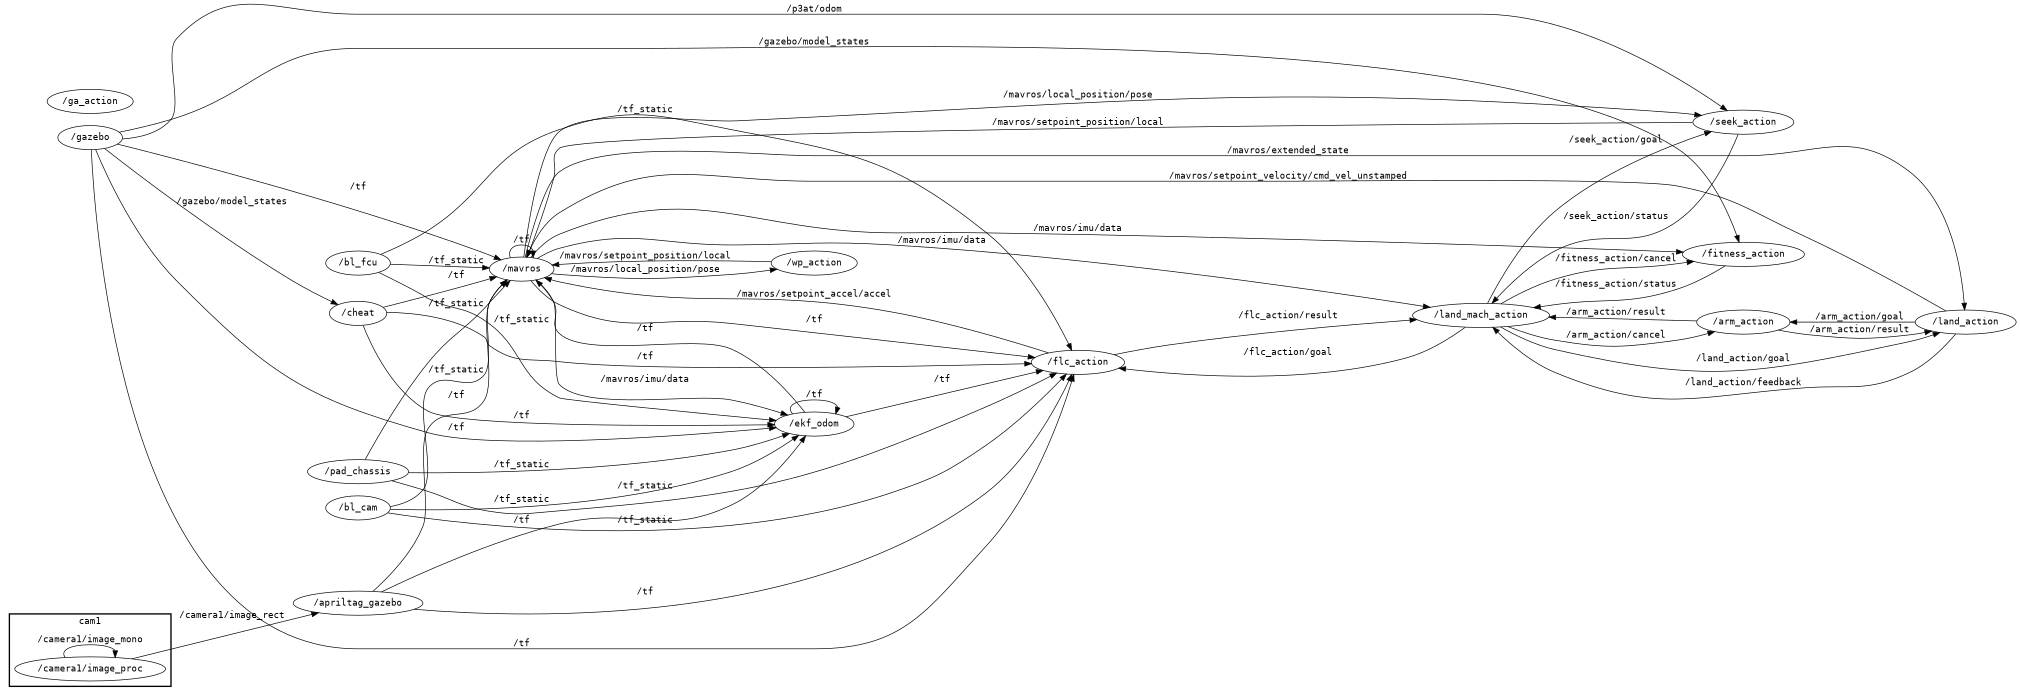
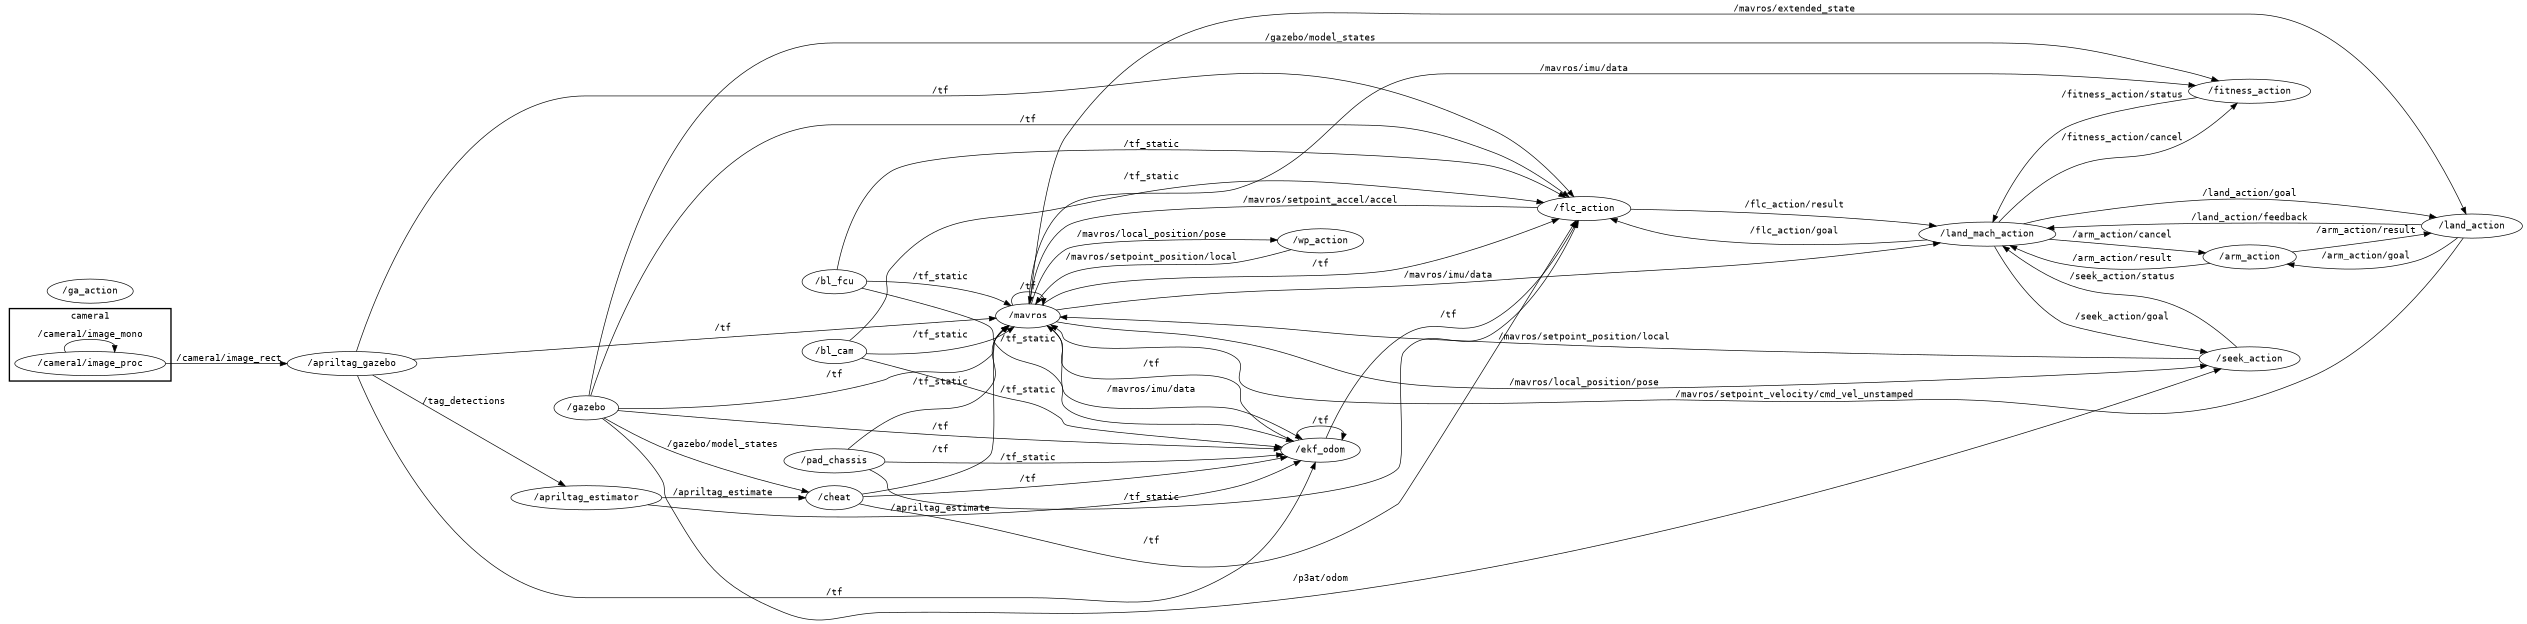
none -> (586, 498)
(90, 622) -> (90, 316)
